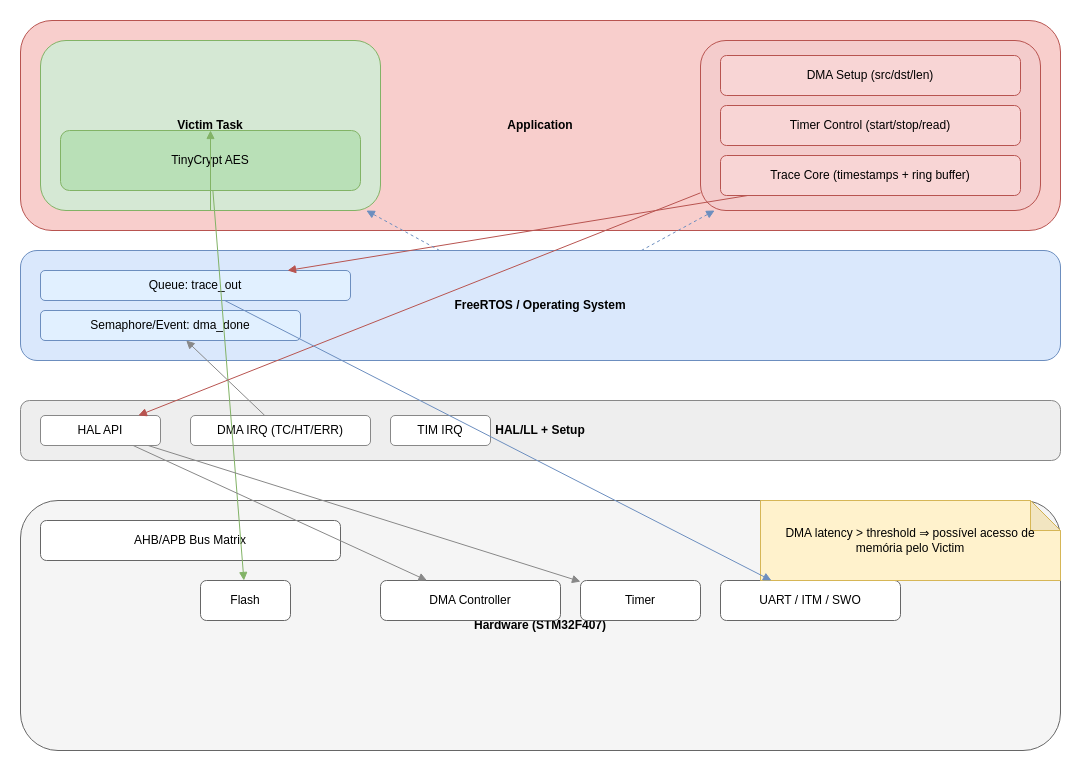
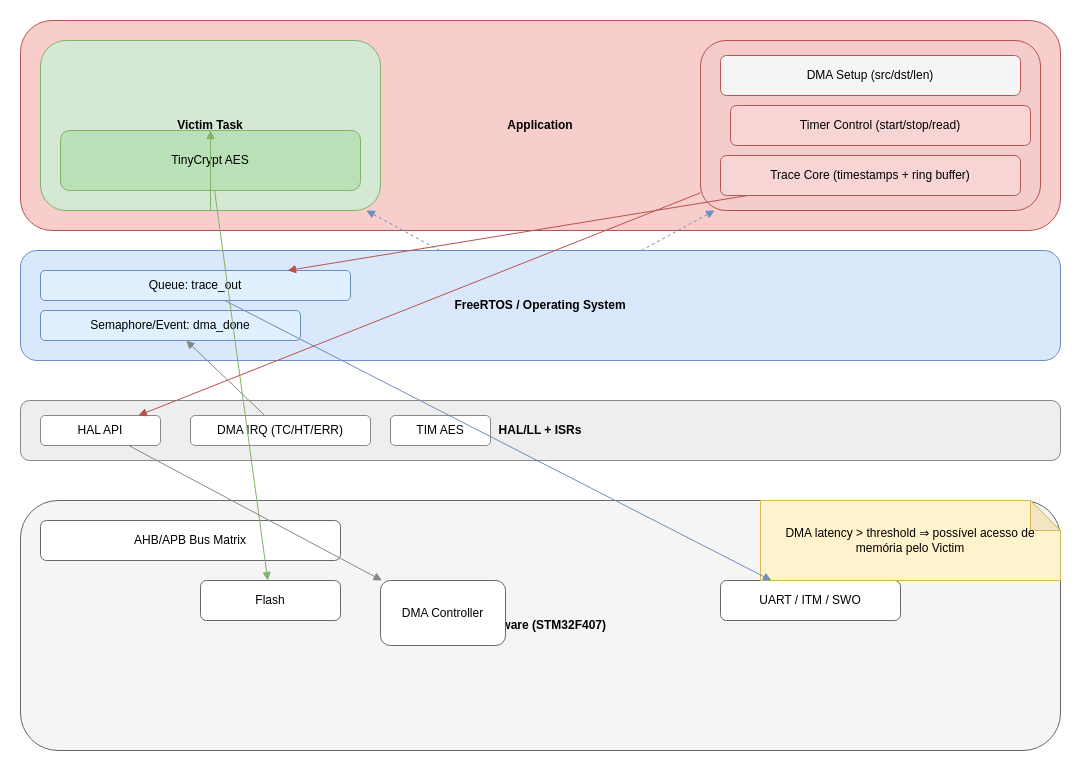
(871, 76) -> (871, 76)
(871, 126) -> (881, 126)
(441, 431) -> (441, 431)
(541, 431) -> (541, 431)
(360, 512) -> none
(246, 601) -> (271, 601)
(471, 601) -> (443, 613)
(641, 601) -> none
